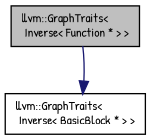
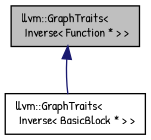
(84, 64) -> (67, 77)
